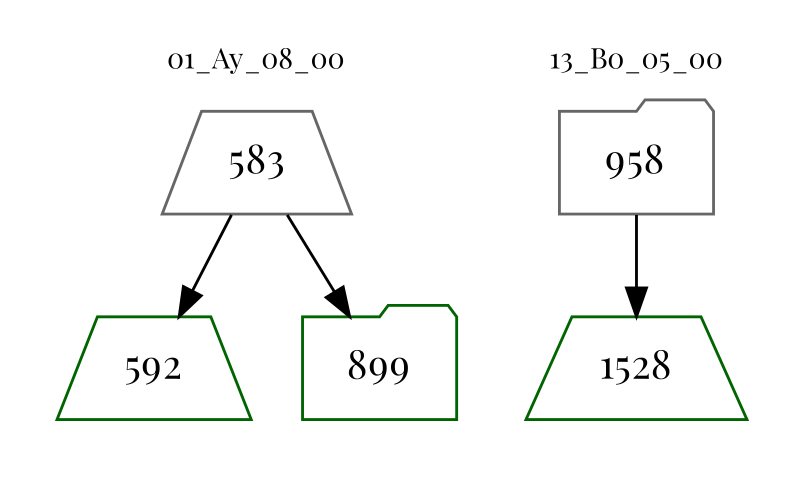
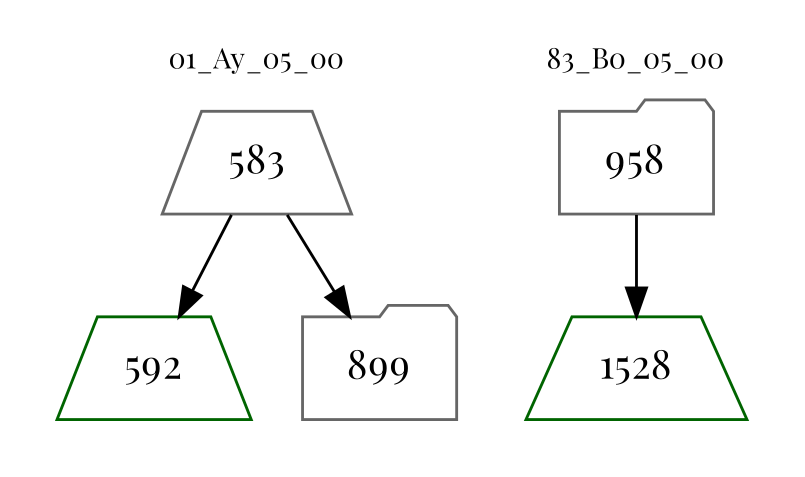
(257, 61) -> (257, 61)
(636, 61) -> (636, 61)
(380, 368) -> (380, 368)
